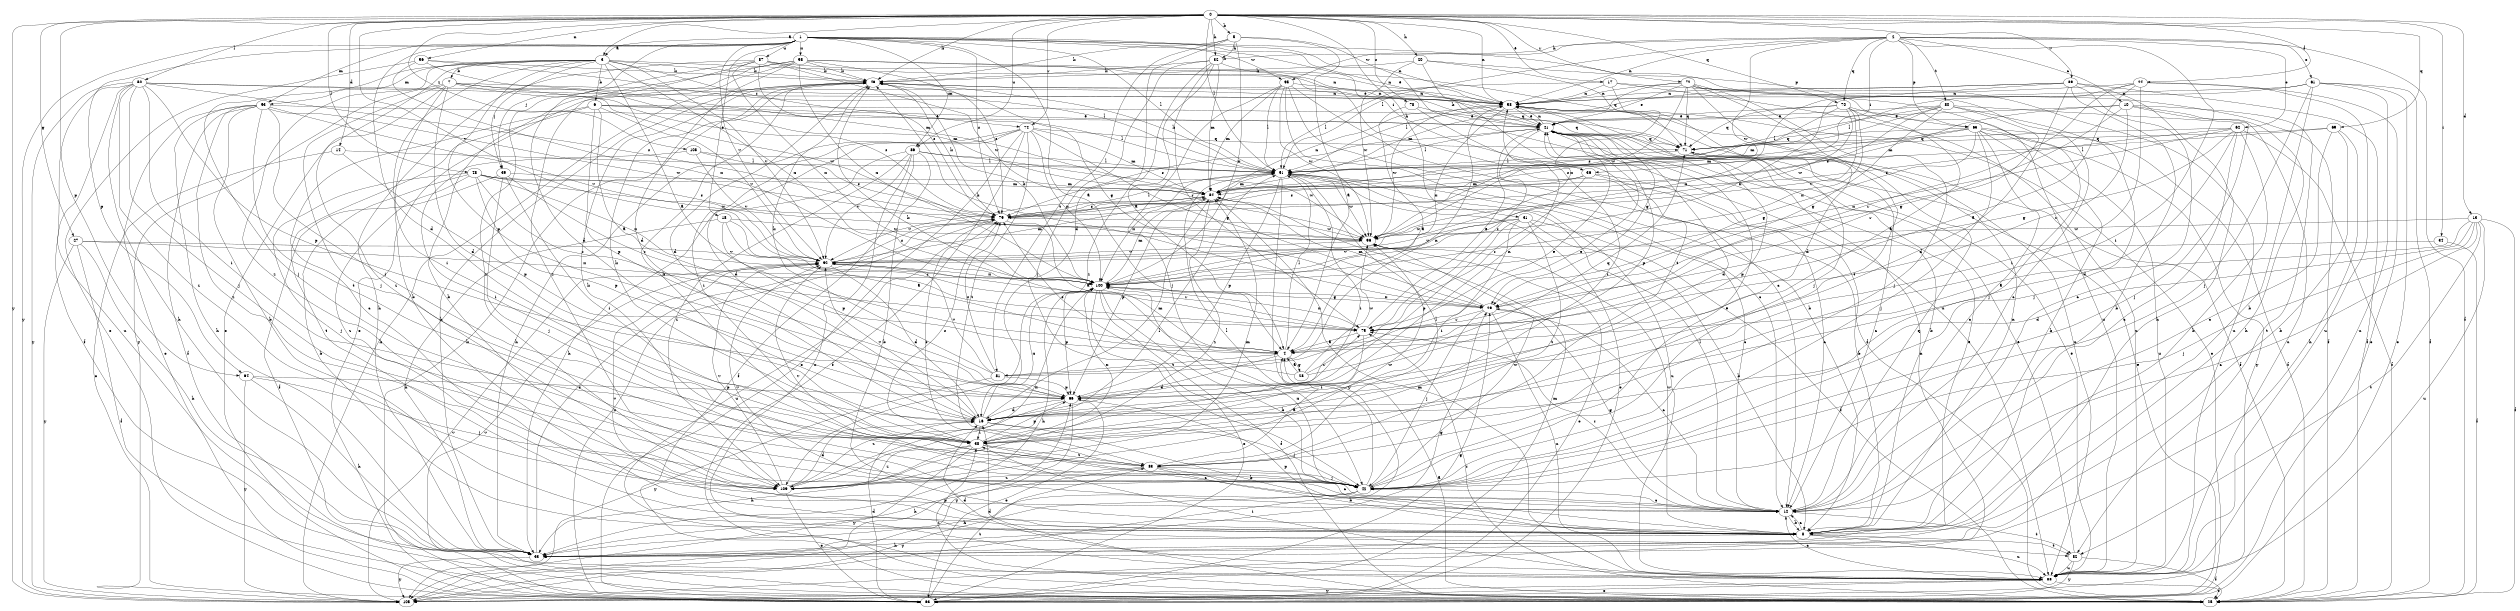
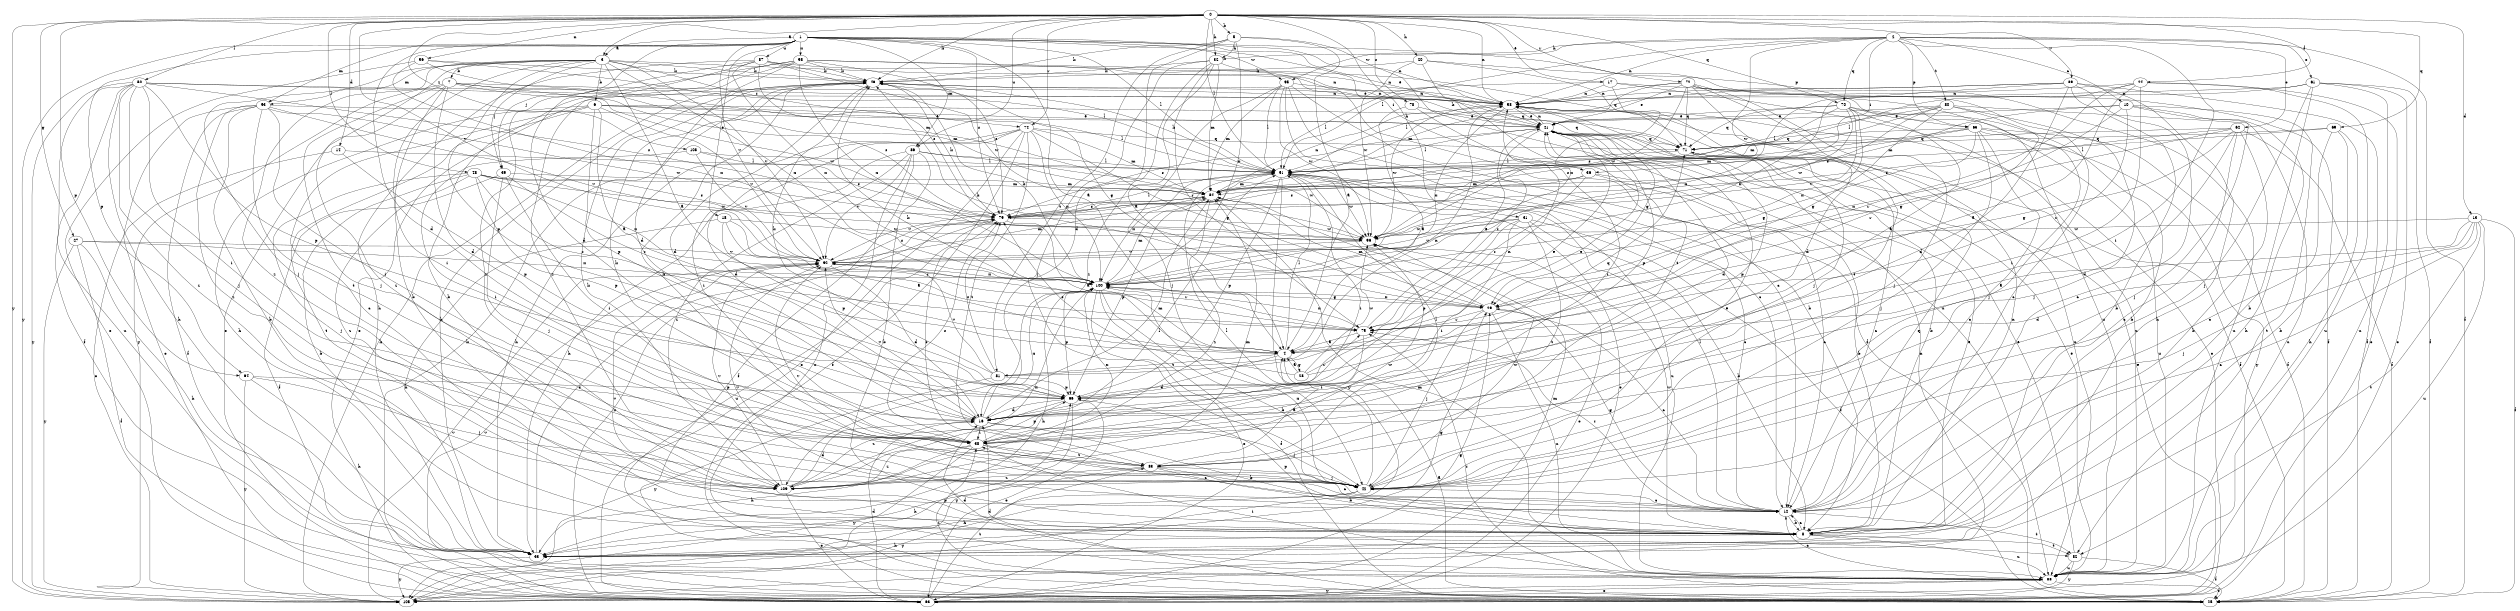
(2441, 241) -> none
(2032, 360) -> (2128, 320)
(255, 370) -> (216, 282)
